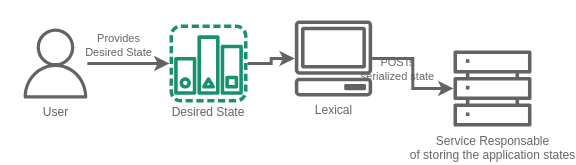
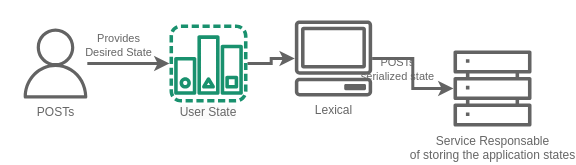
(209, 112) -> (209, 112)
(56, 113) -> (56, 113)
